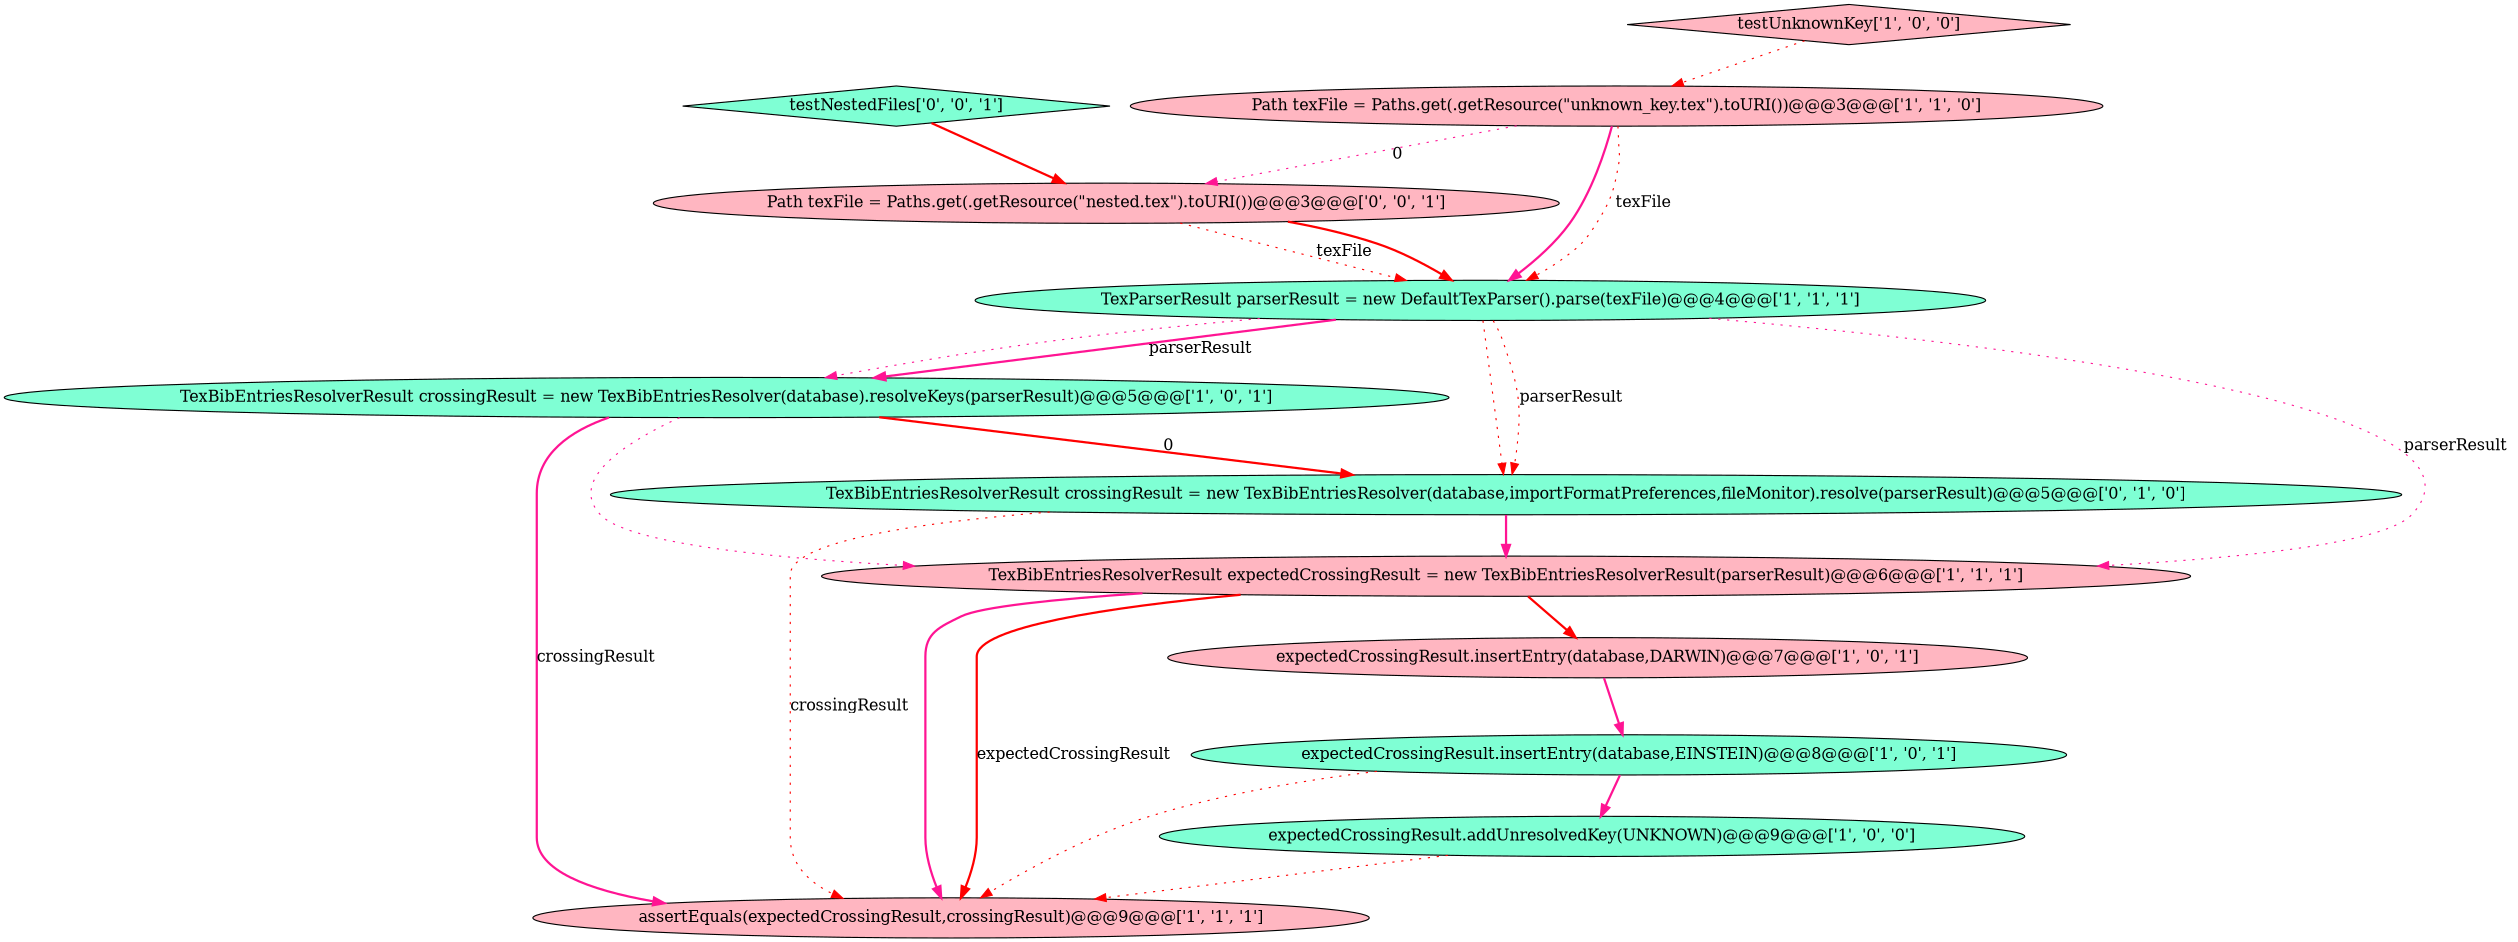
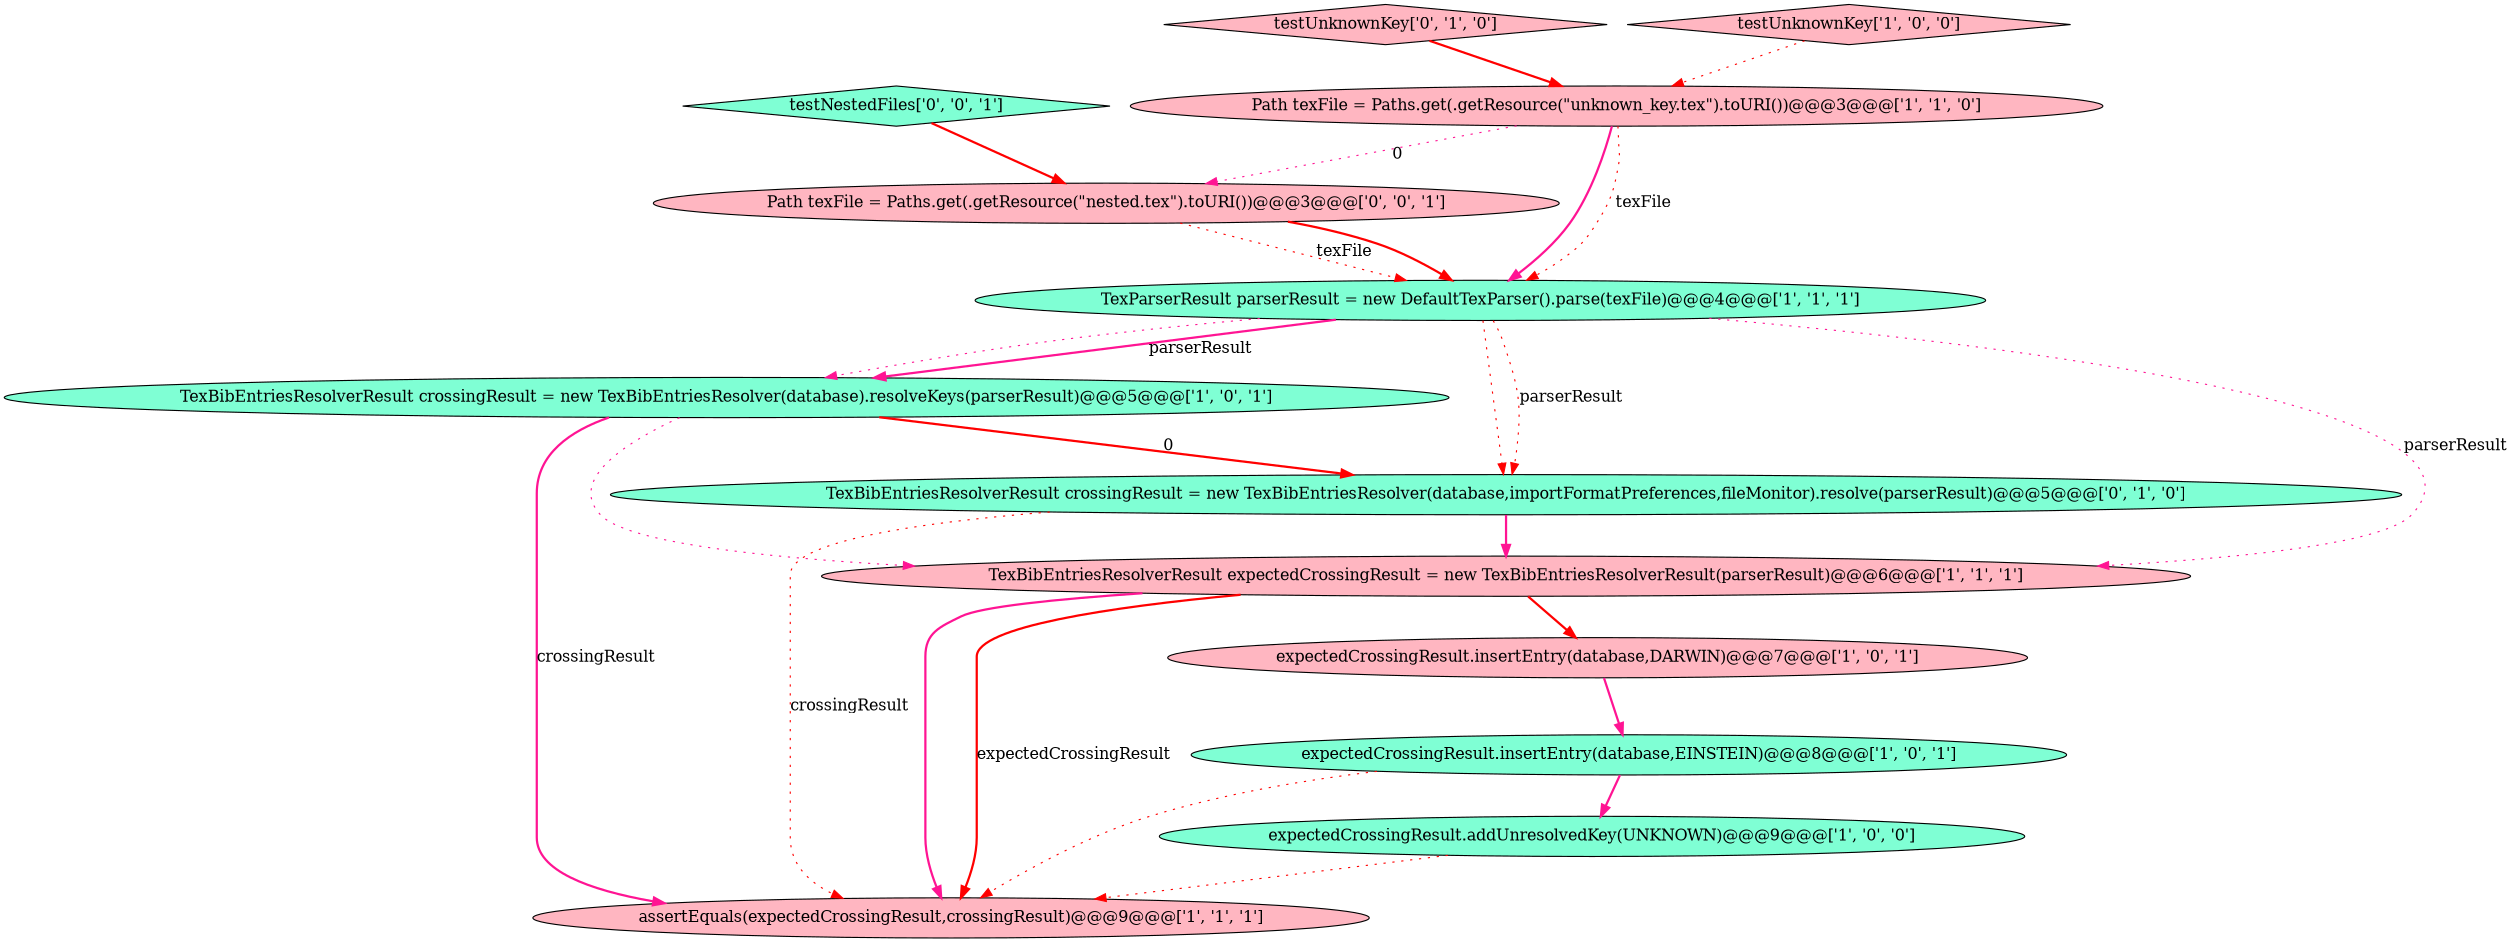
none -> (1385, 25)
